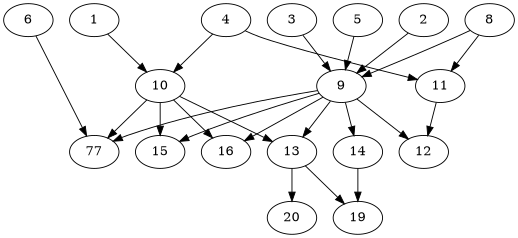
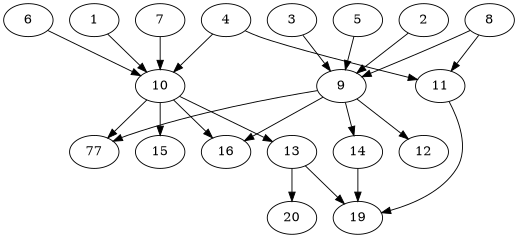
none -> (160, 20)
(59, 82) -> (90, 51)
(253, 114) -> none
(320, 115) -> none
(433, 115) -> (454, 172)
